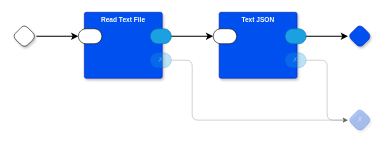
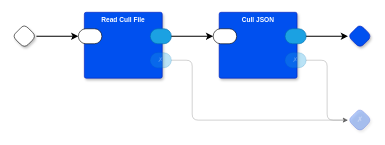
(123, 20) -> (123, 20)
(258, 20) -> (258, 20)
